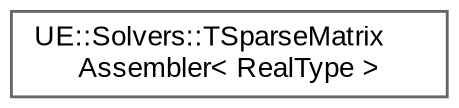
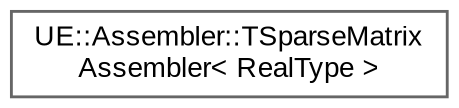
(229, 54) -> (229, 54)
